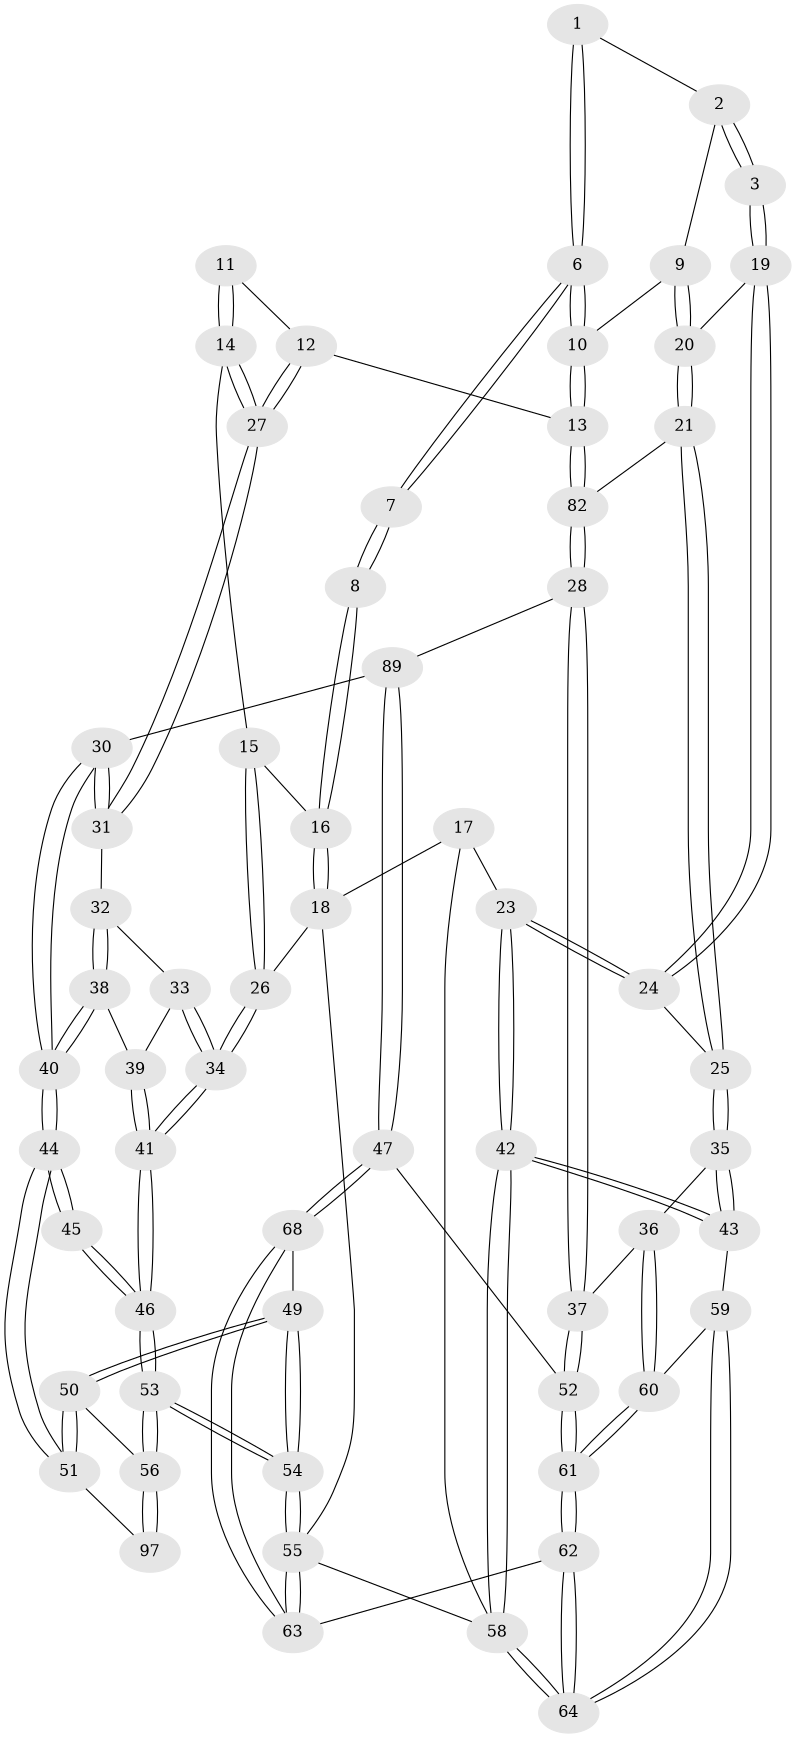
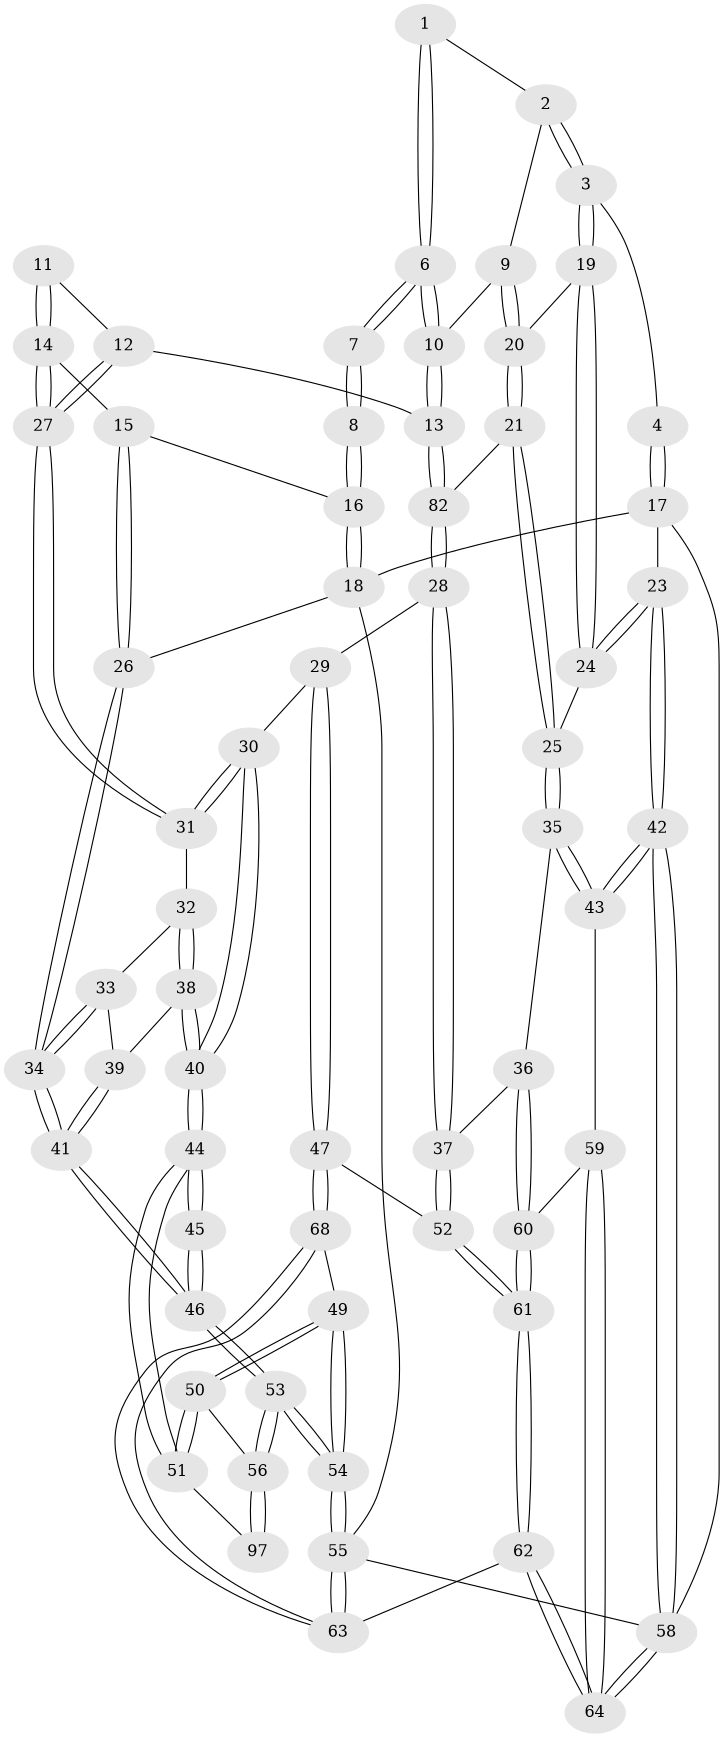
none -> (658, 427)
(392, 668) -> (320, 668)
